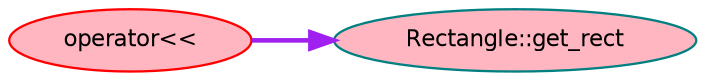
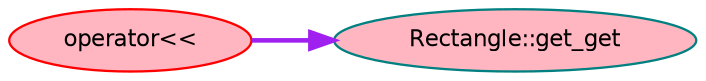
(515, 40) -> (515, 40)
